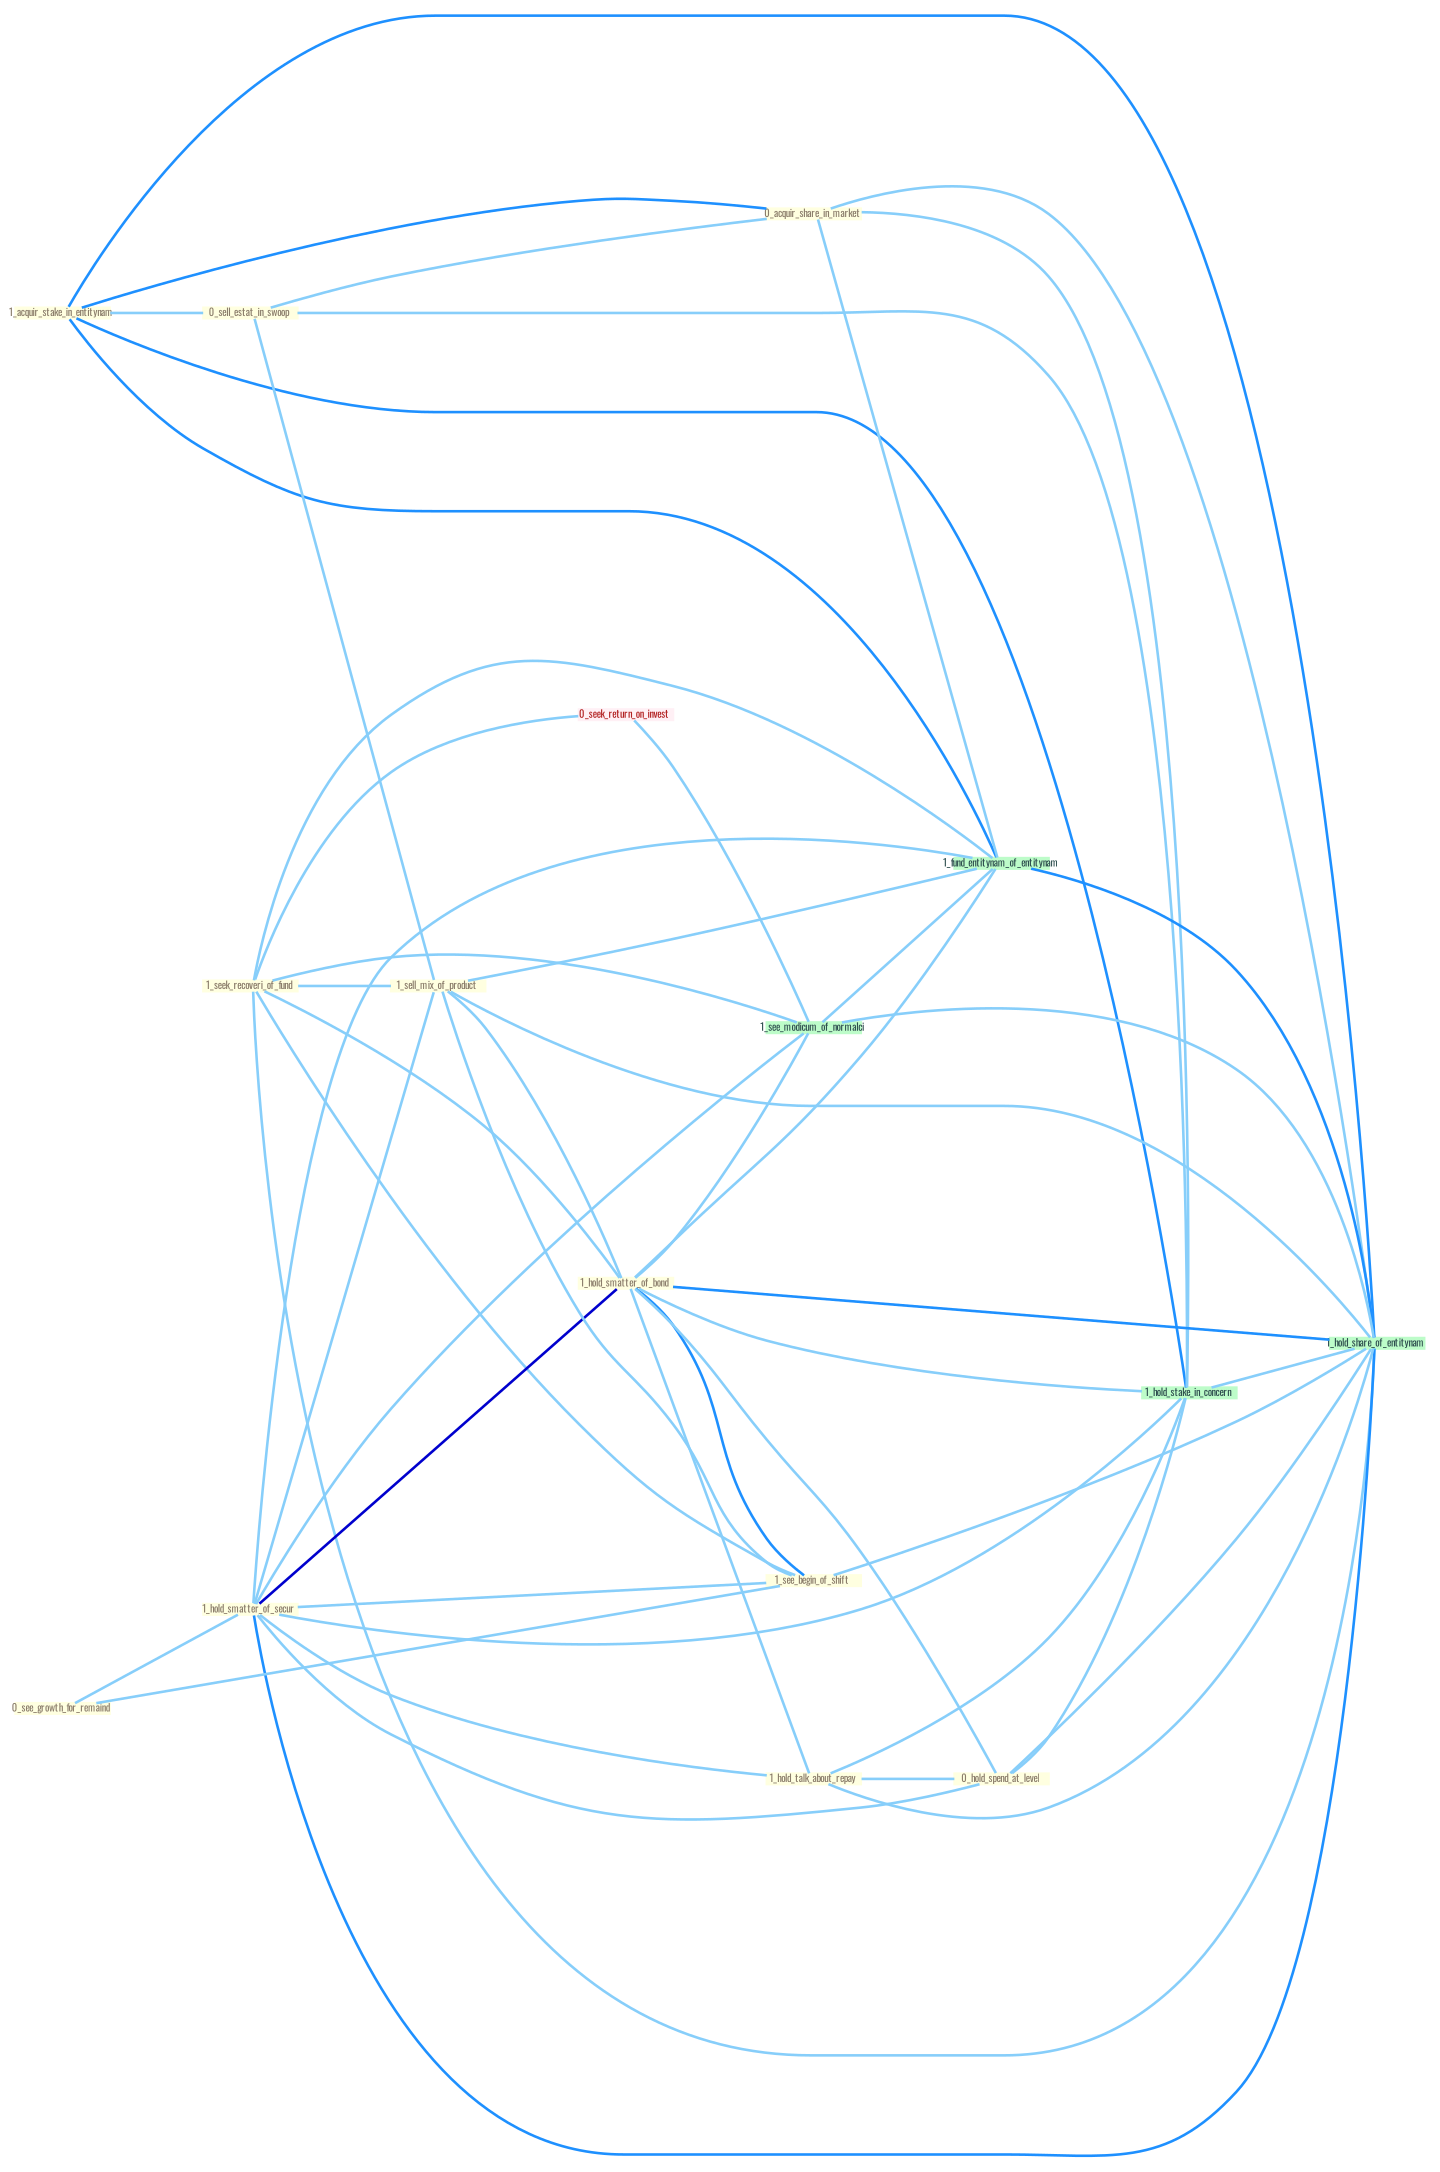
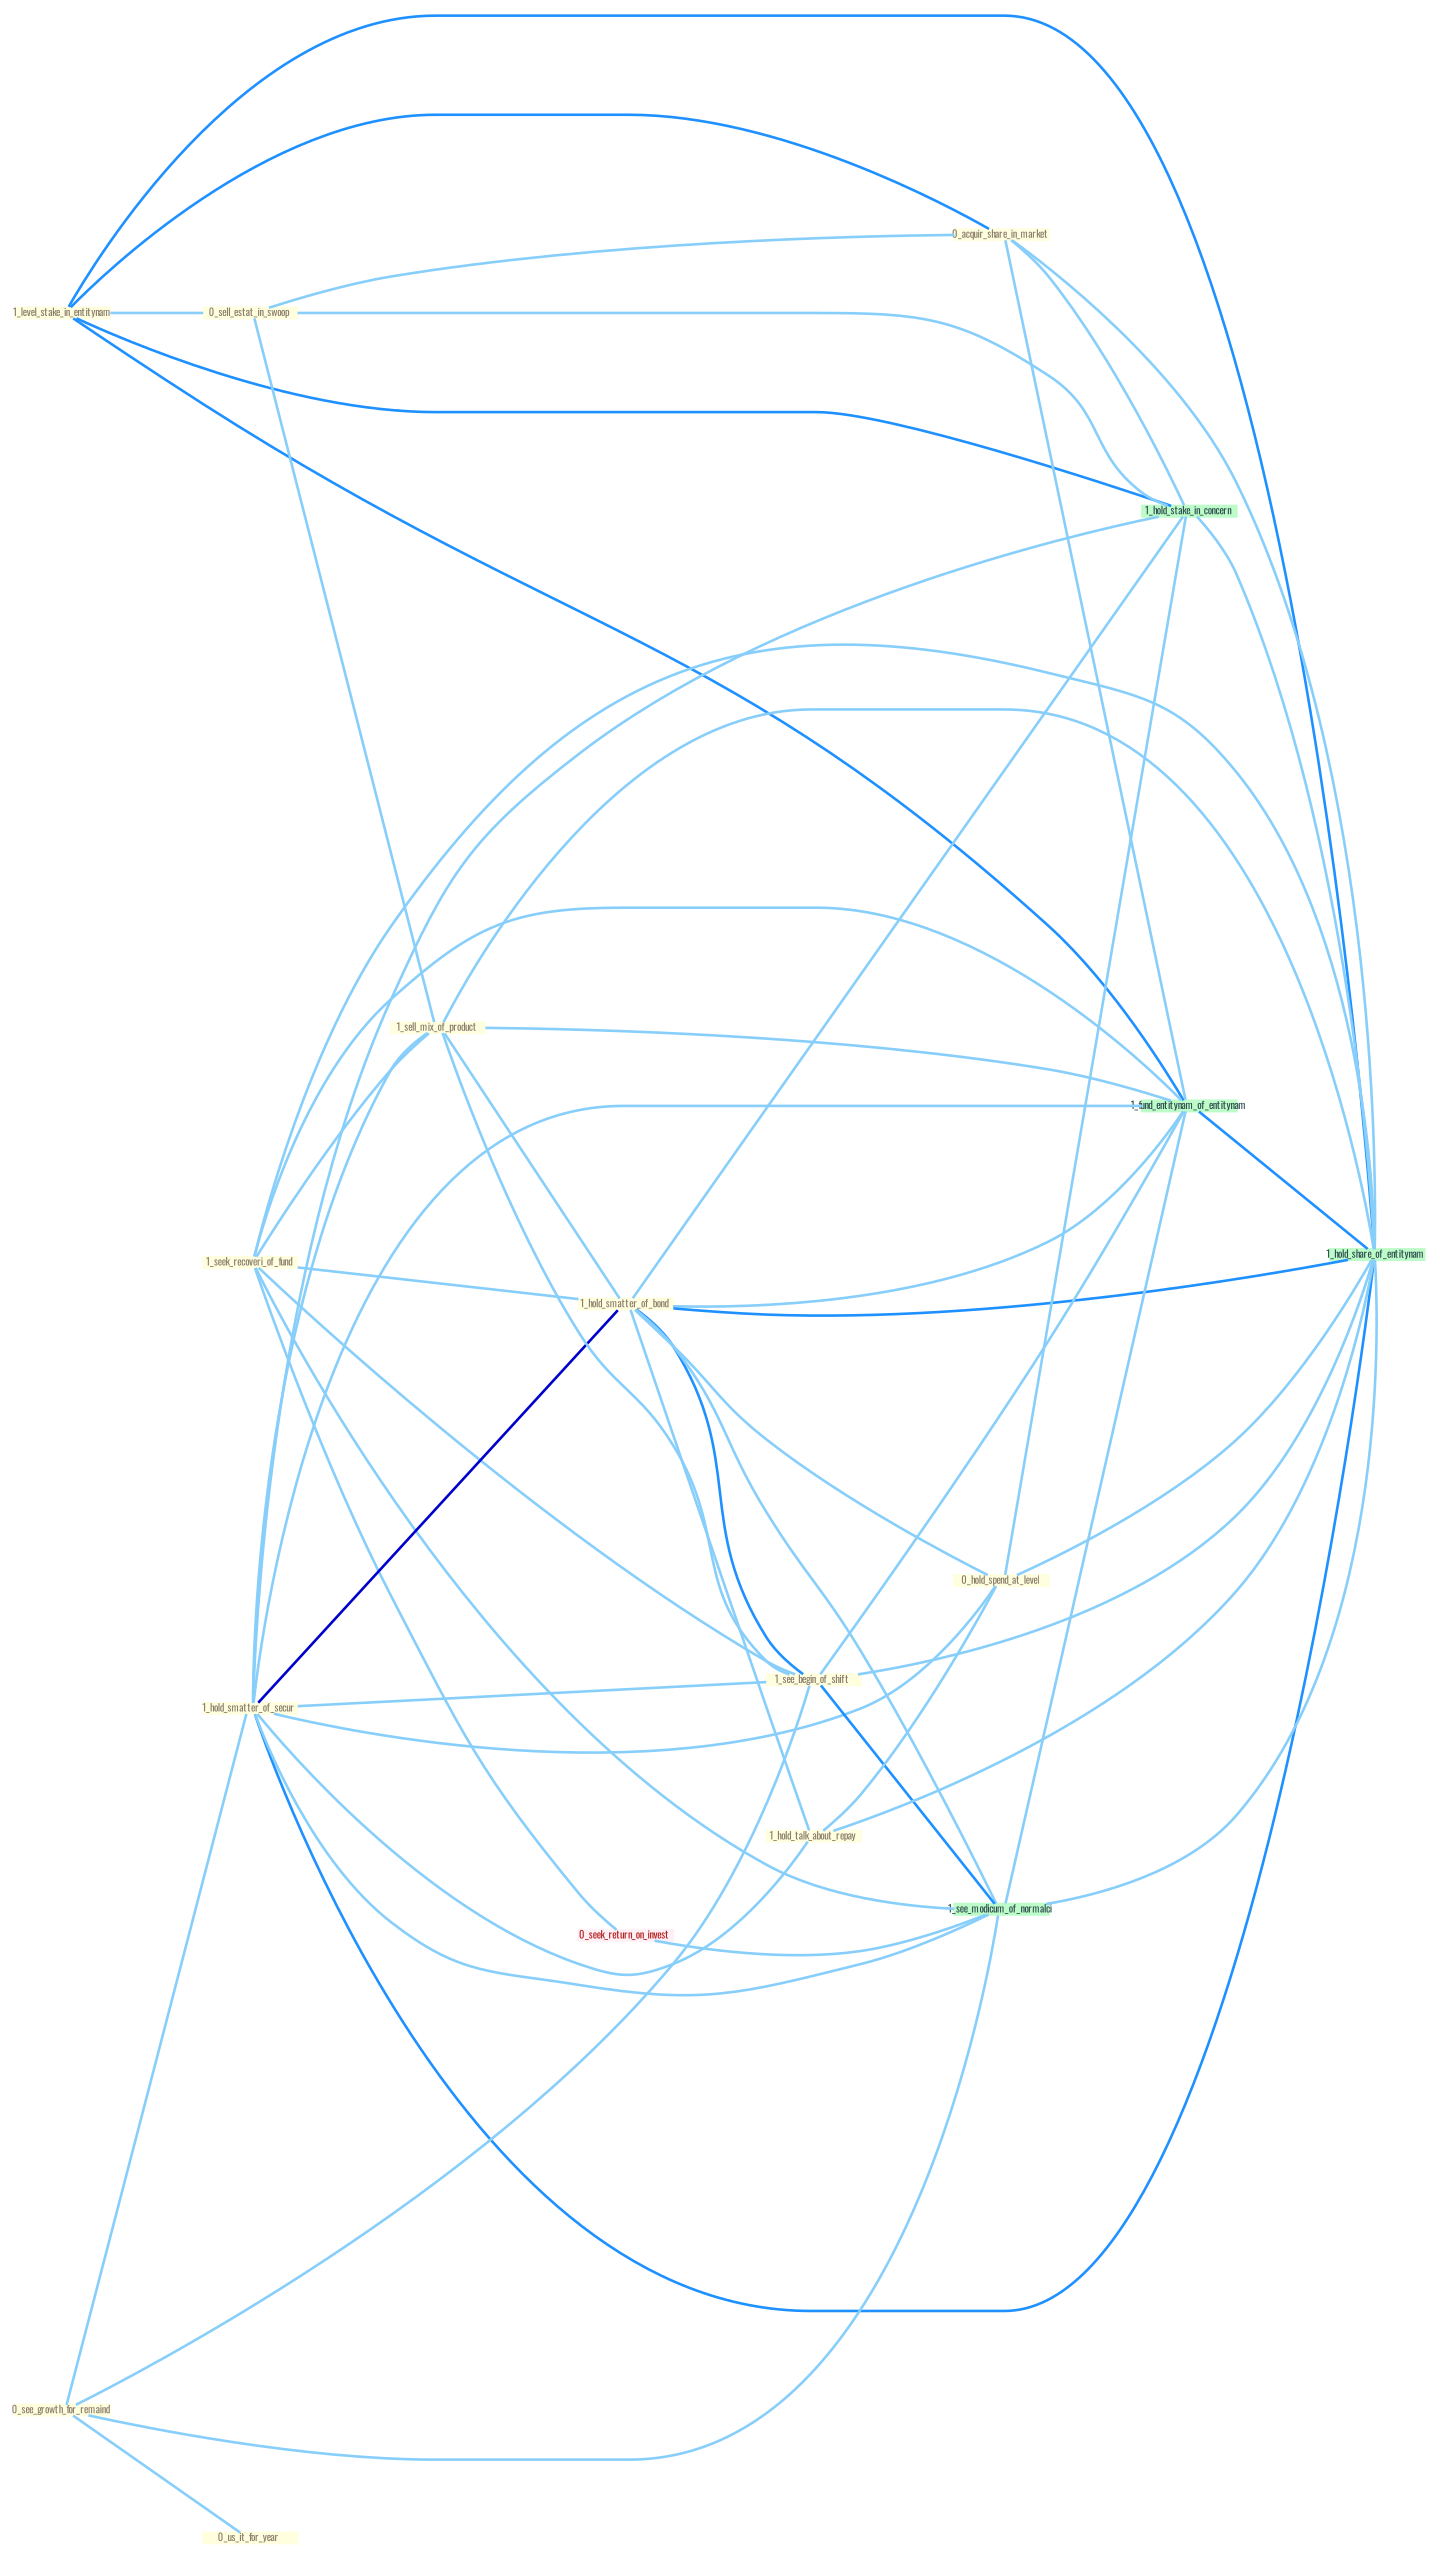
(63, 313) -> (63, 313)
none -> (1011, 1399)
(1055, 1631) -> none
none -> (899, 1784)
none -> (709, 2442)
none -> (250, 2538)
